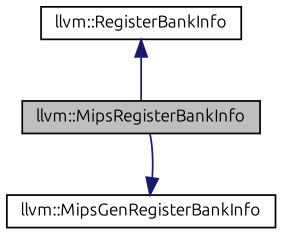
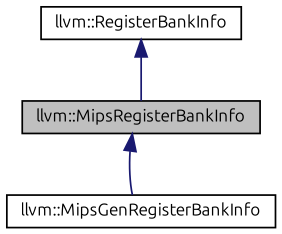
(153, 156) -> (130, 173)
